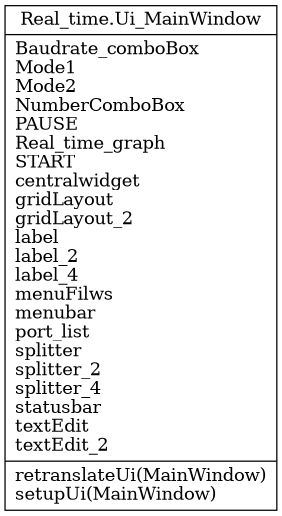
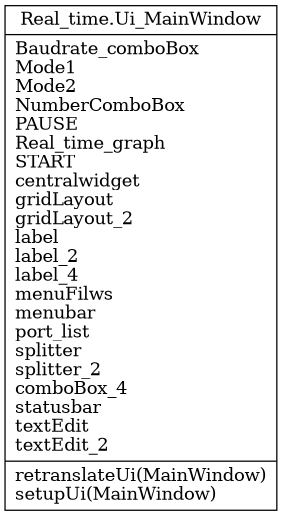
(59, 389) -> (72, 389)
